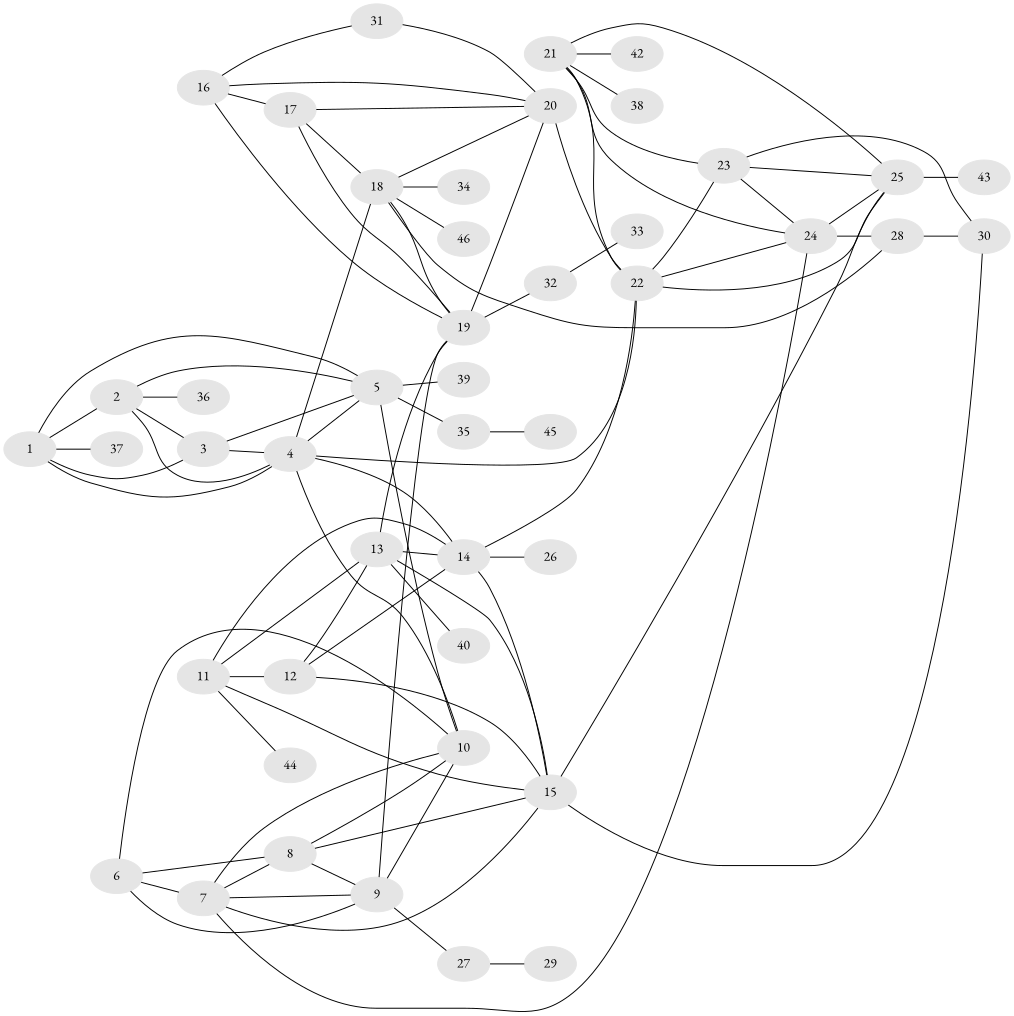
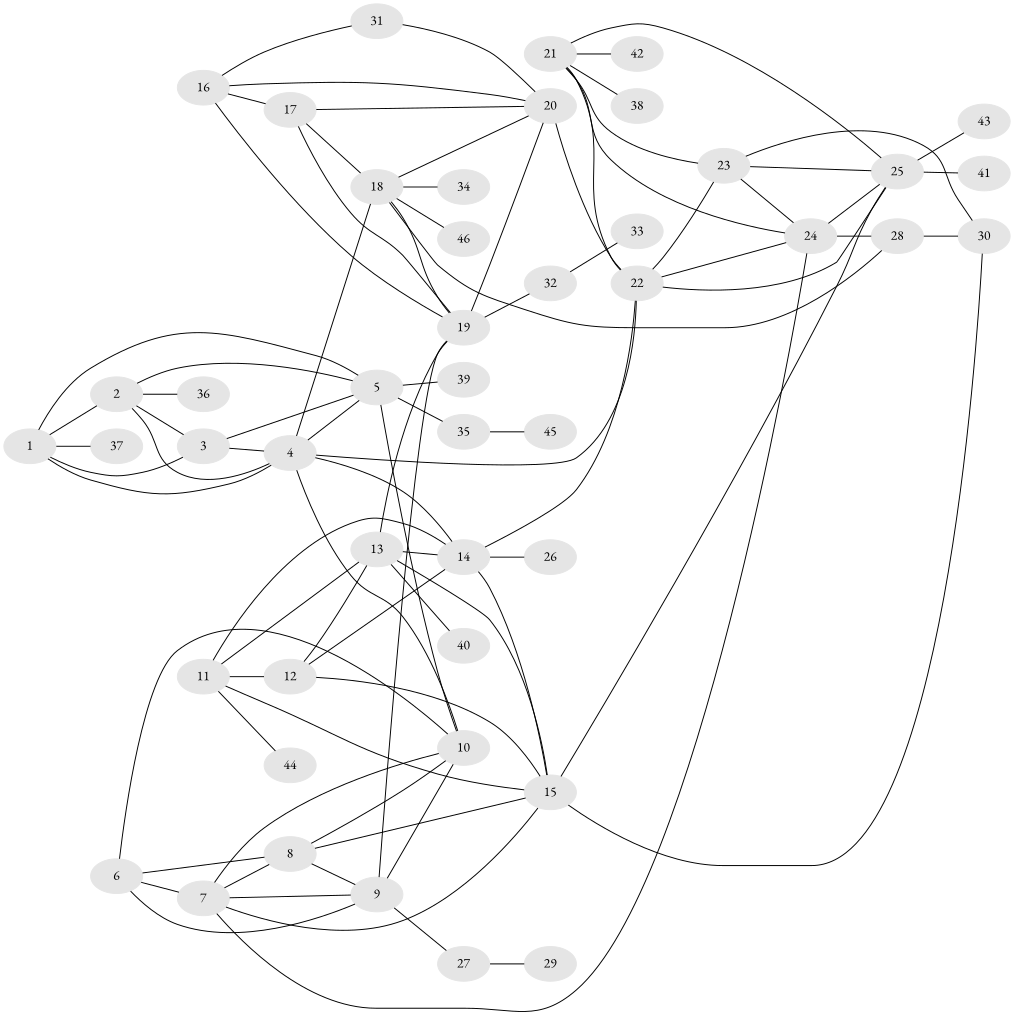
none -> (984, 173)
